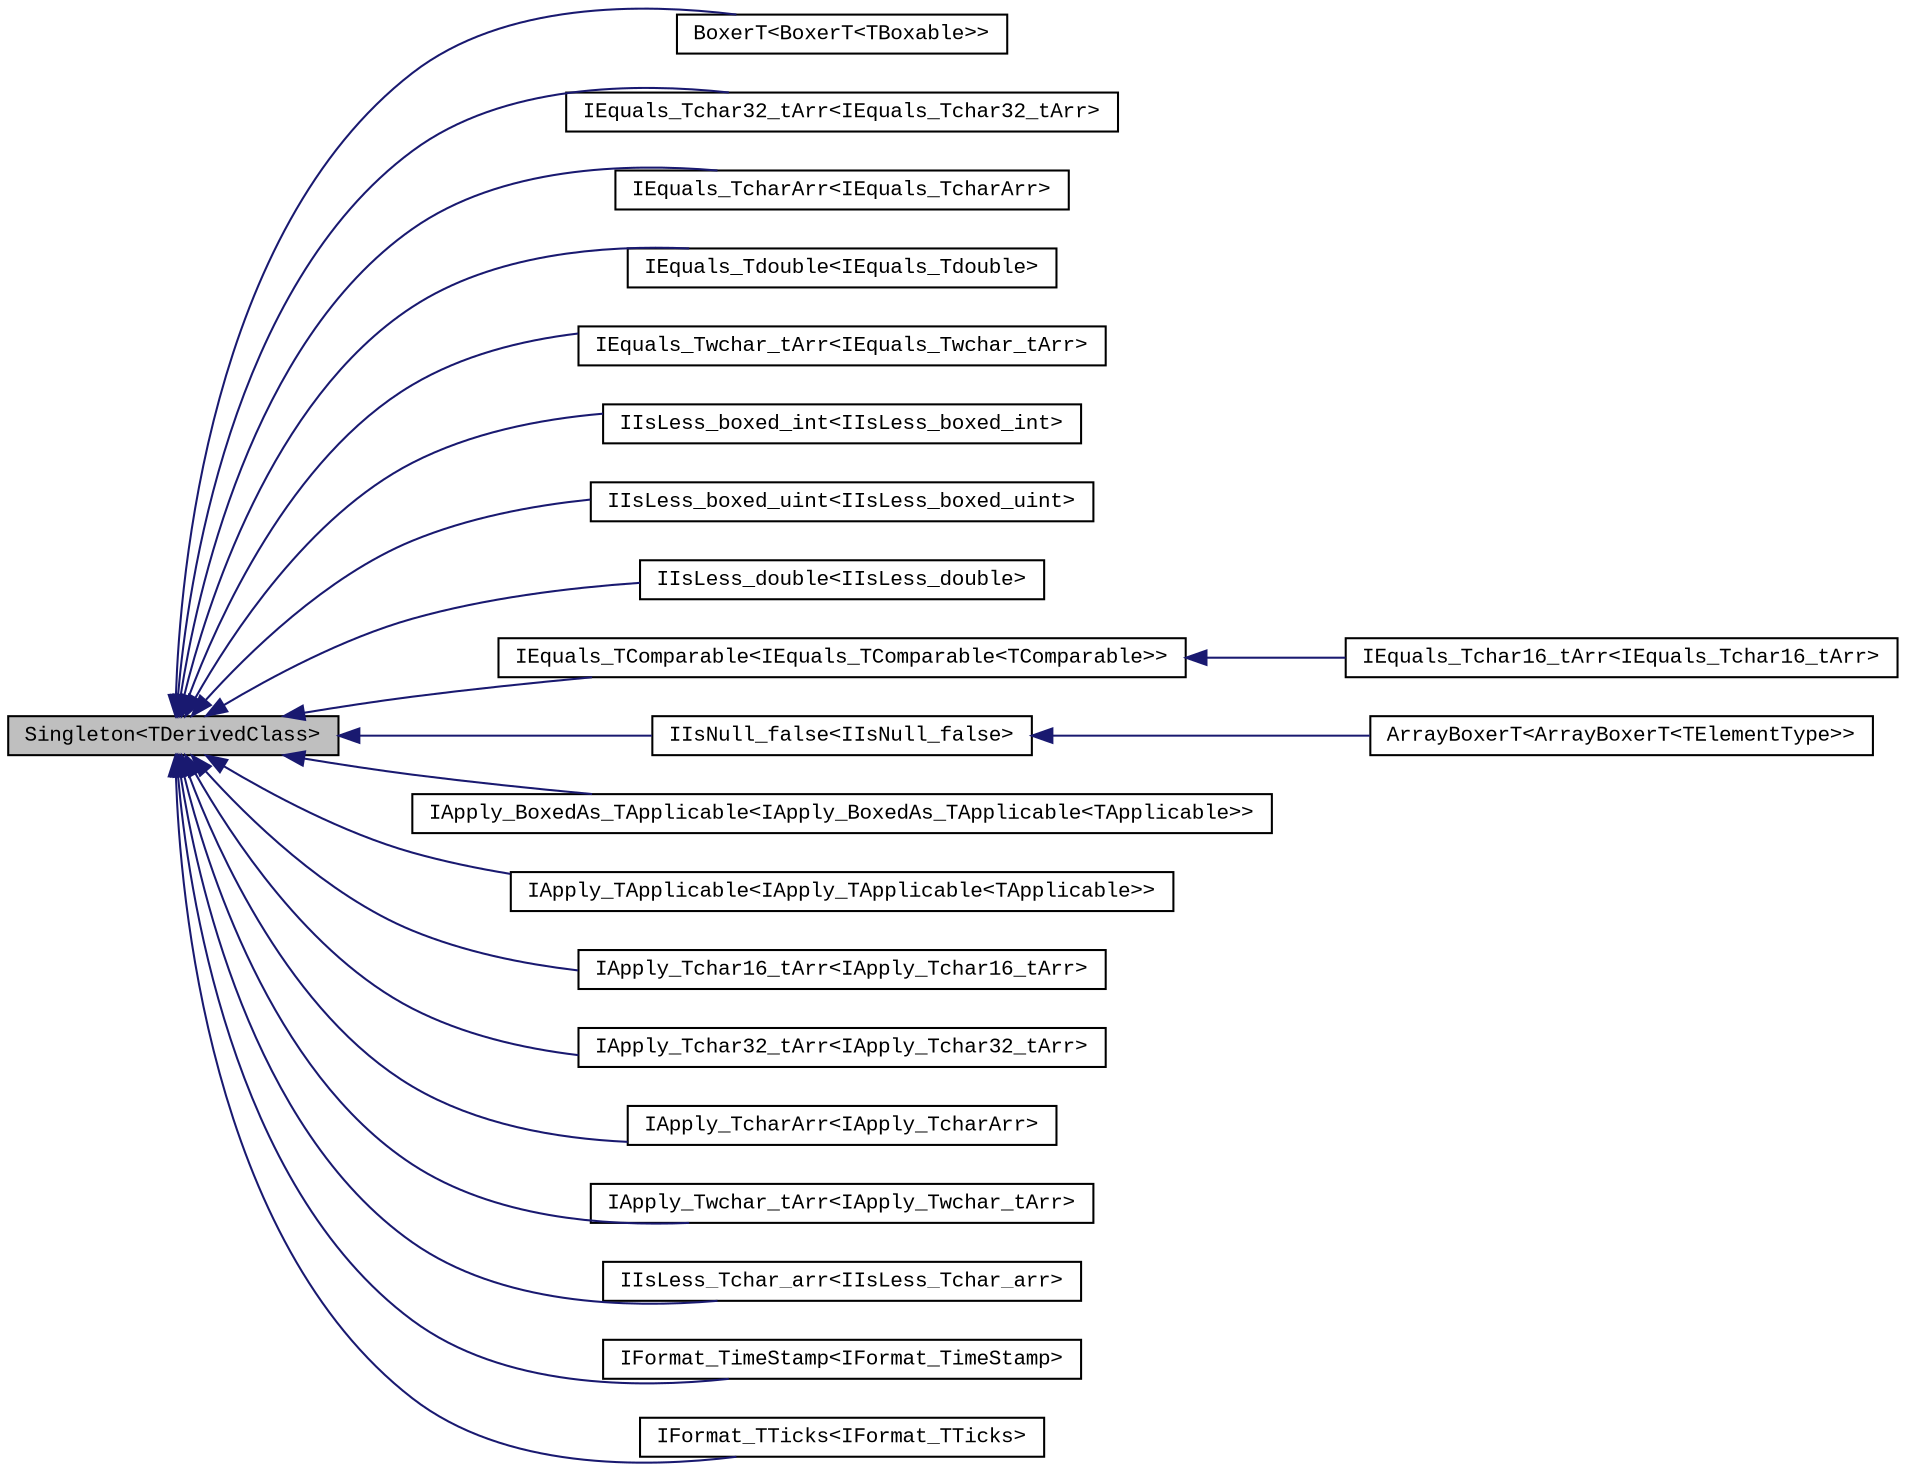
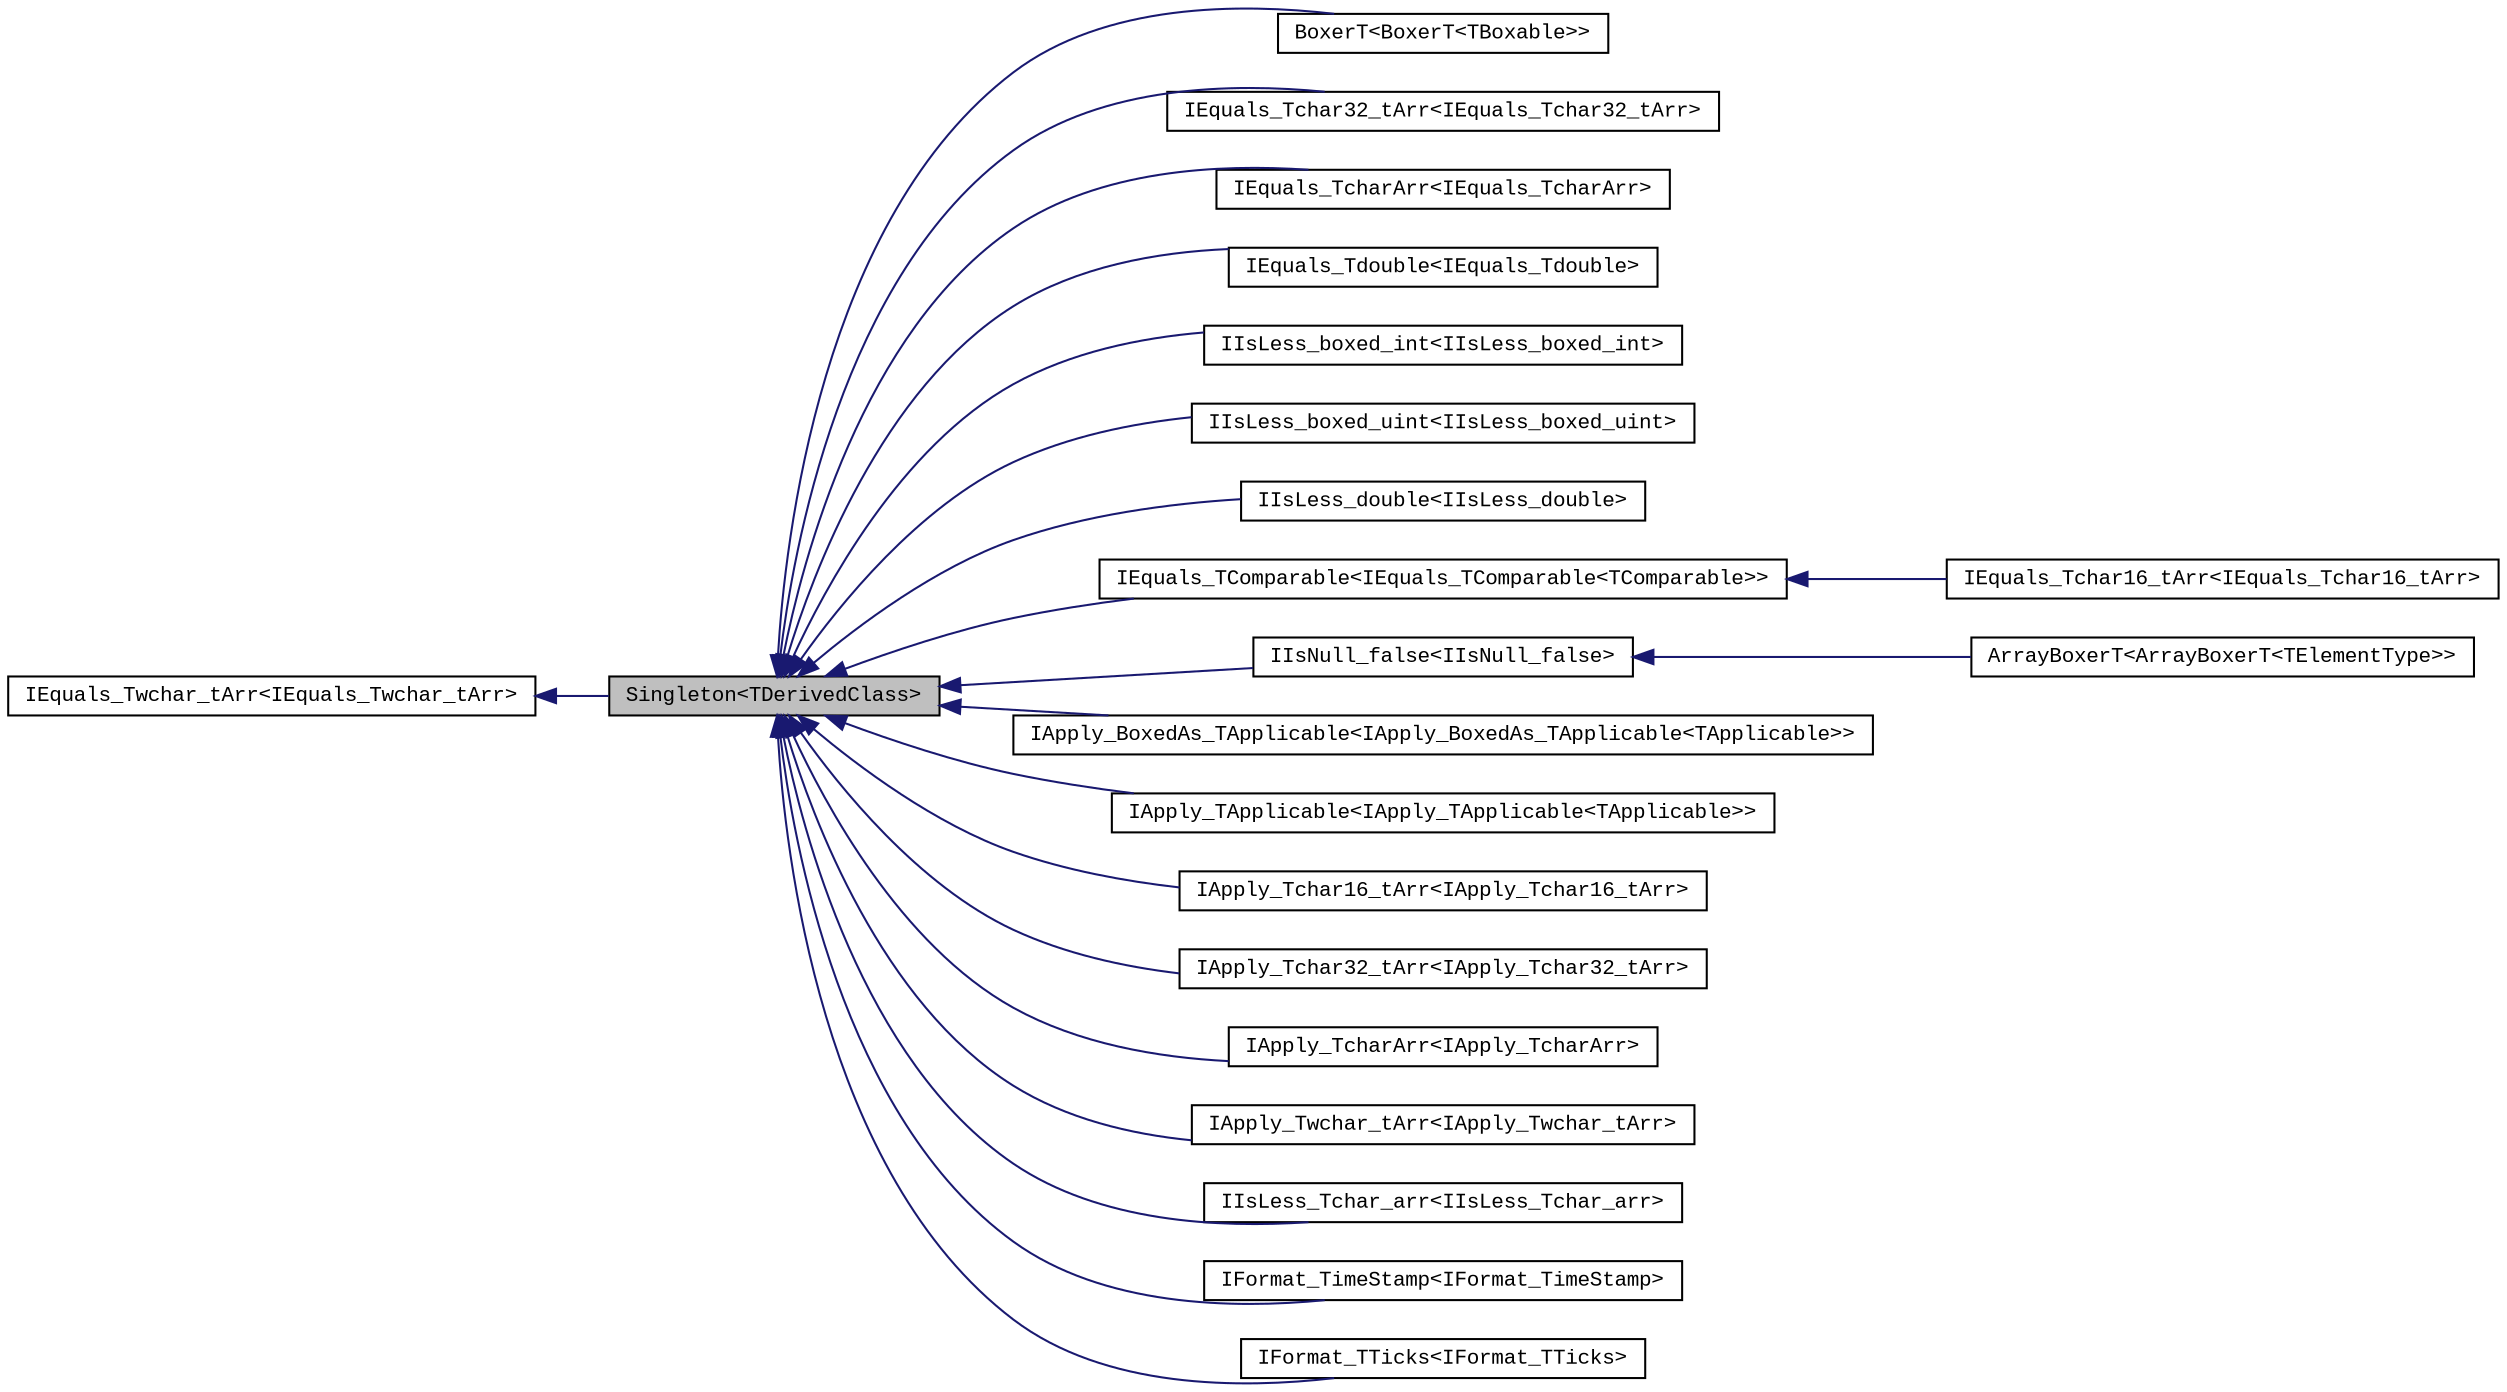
(330, 453) -> (583, 696)
